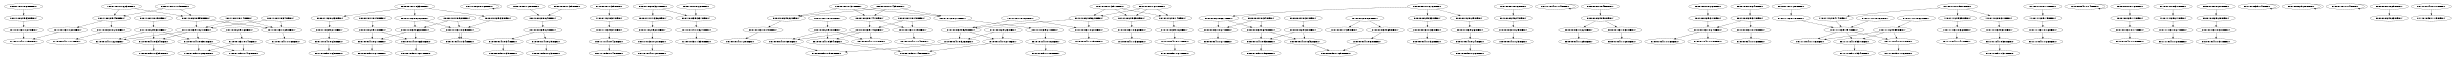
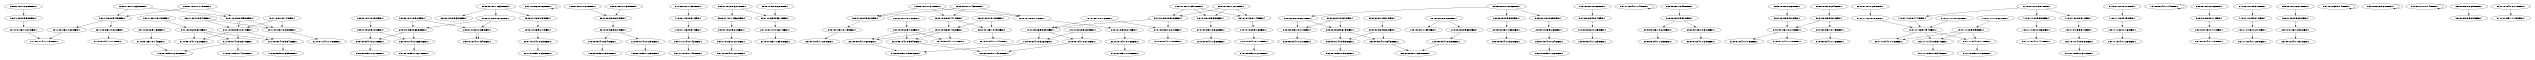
(480, 24) -> none
(243, 47) -> none
